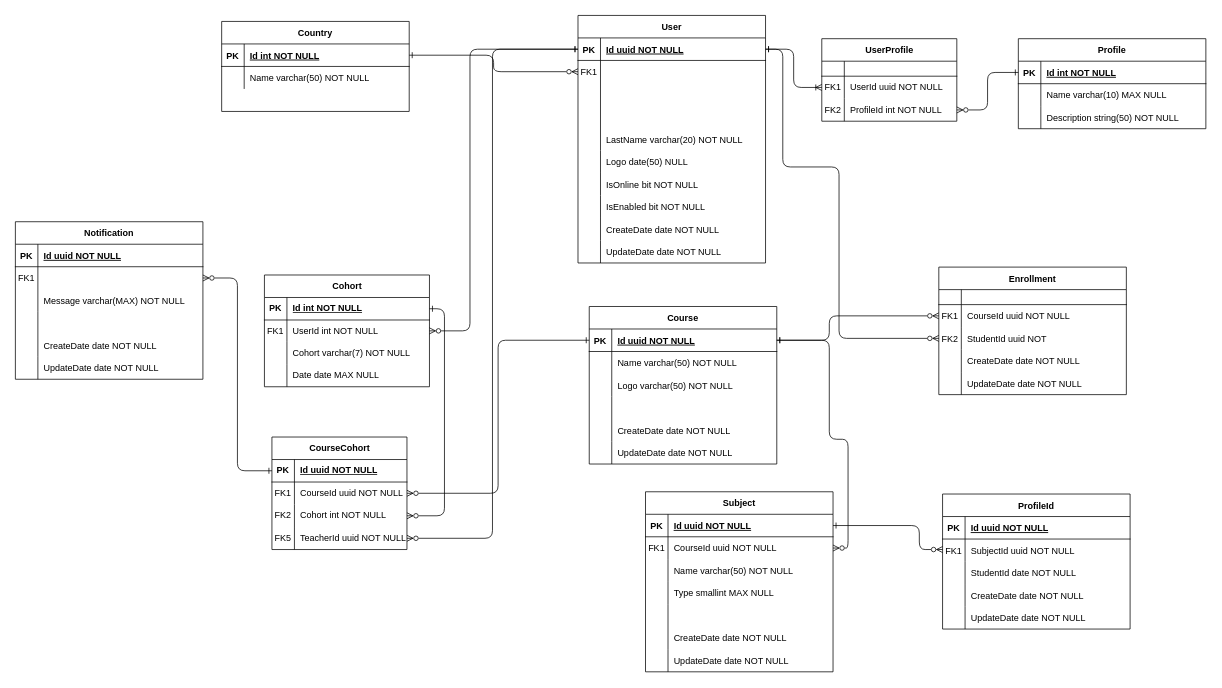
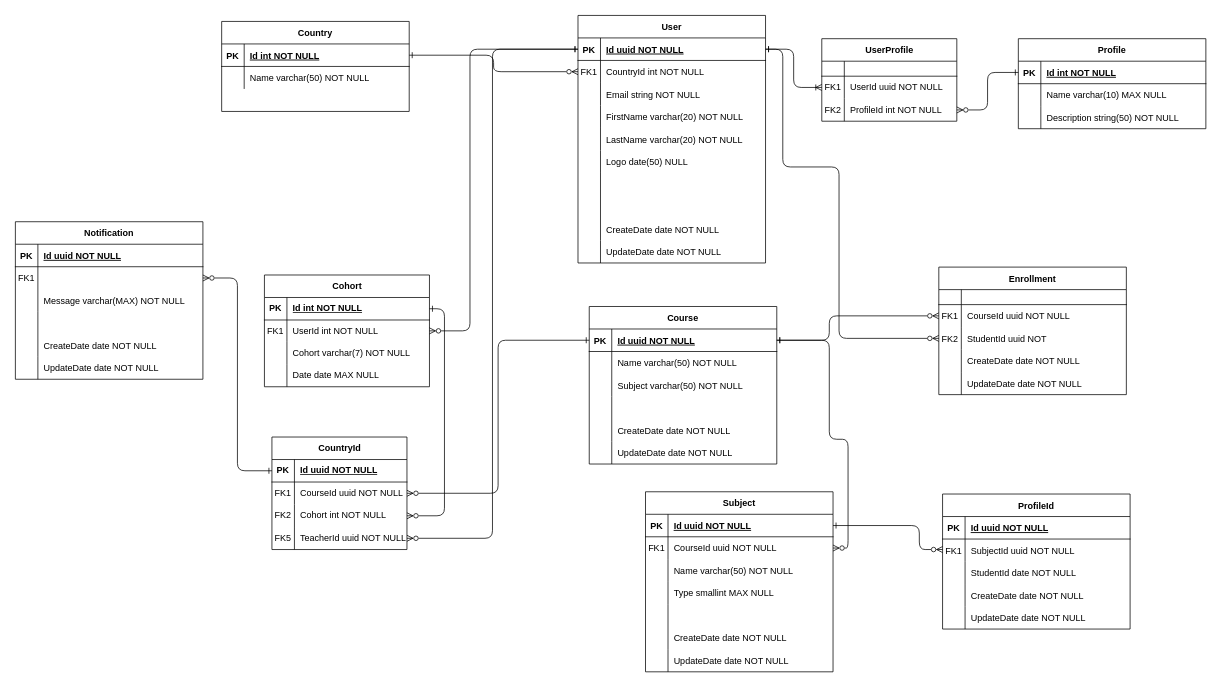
none -> (683, 72)
none -> (683, 94)
none -> (683, 117)
(683, 184) -> none
(683, 207) -> none
(677, 386) -> (684, 386)
(340, 448) -> (340, 448)
